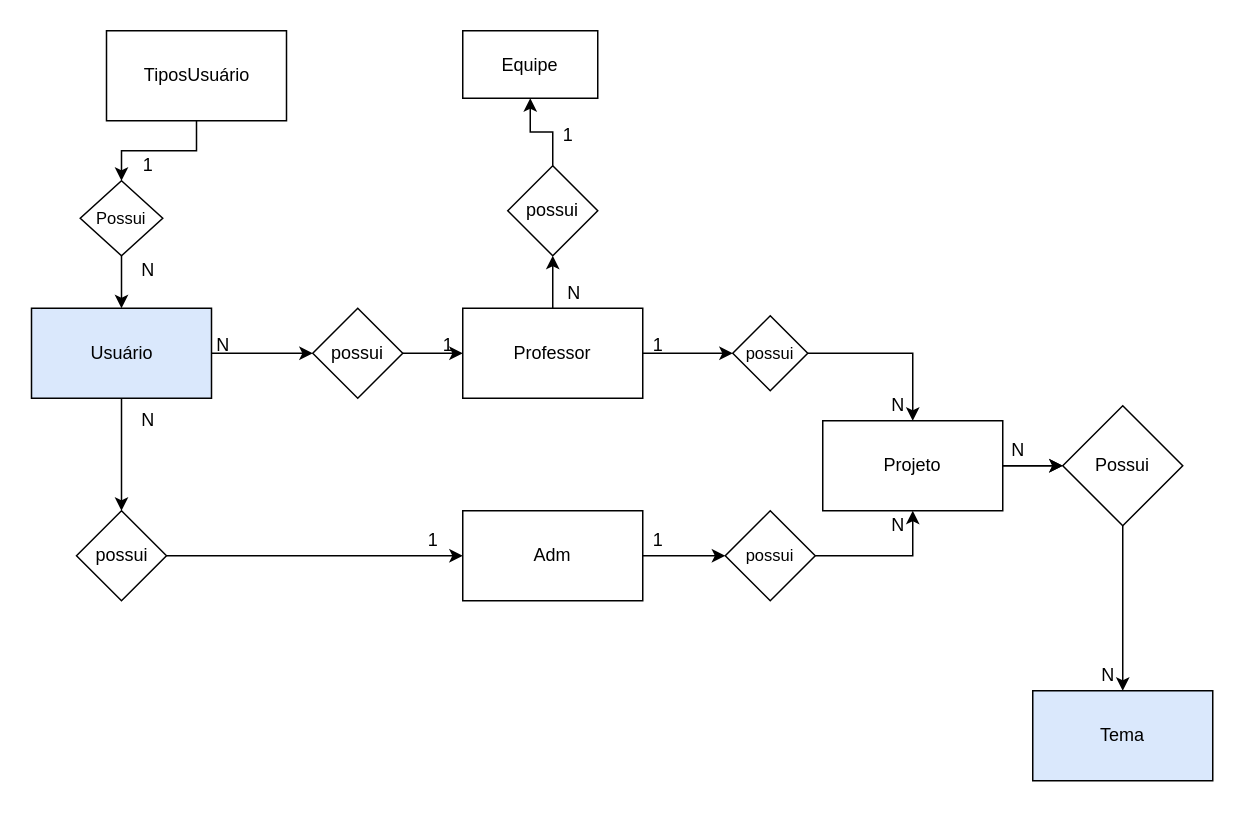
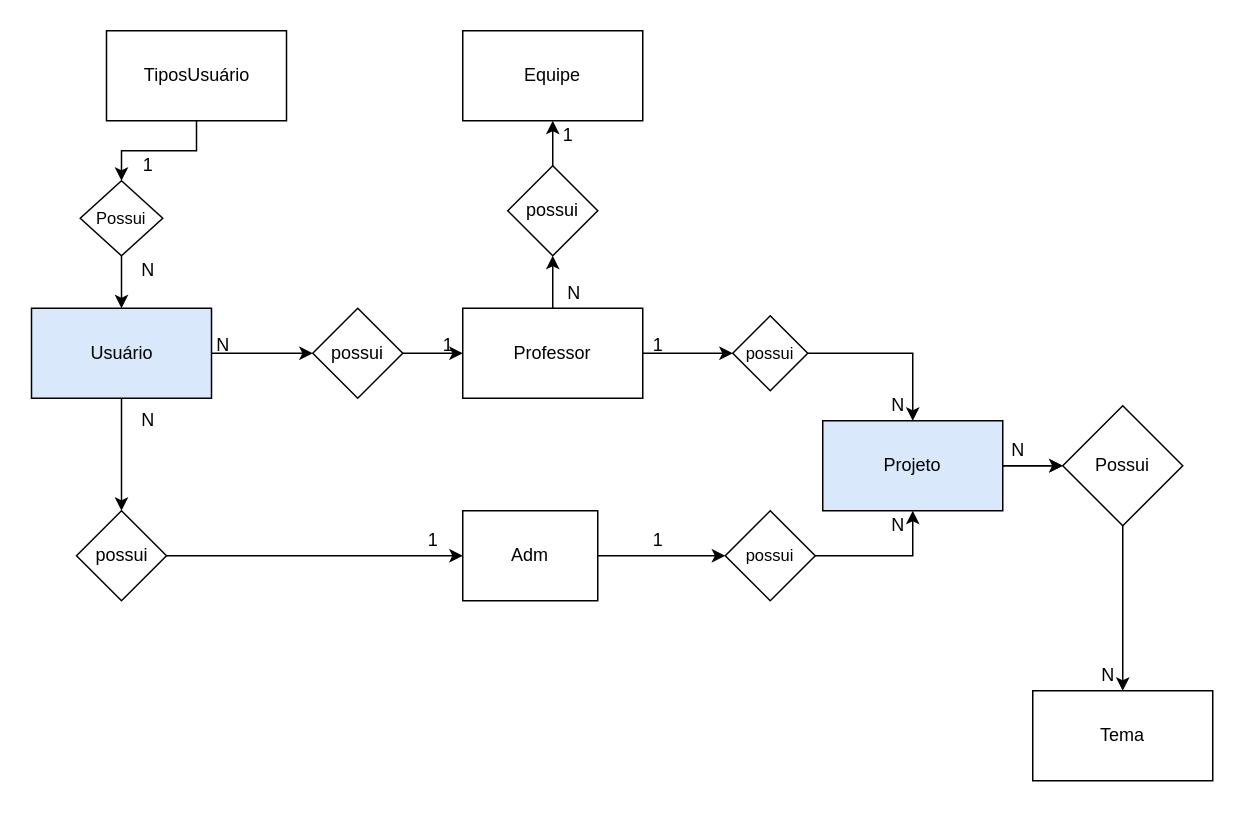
(530, 65) -> (553, 76)
(913, 466) -> (913, 466)
(553, 556) -> (530, 556)
(1123, 736) -> (1123, 736)
